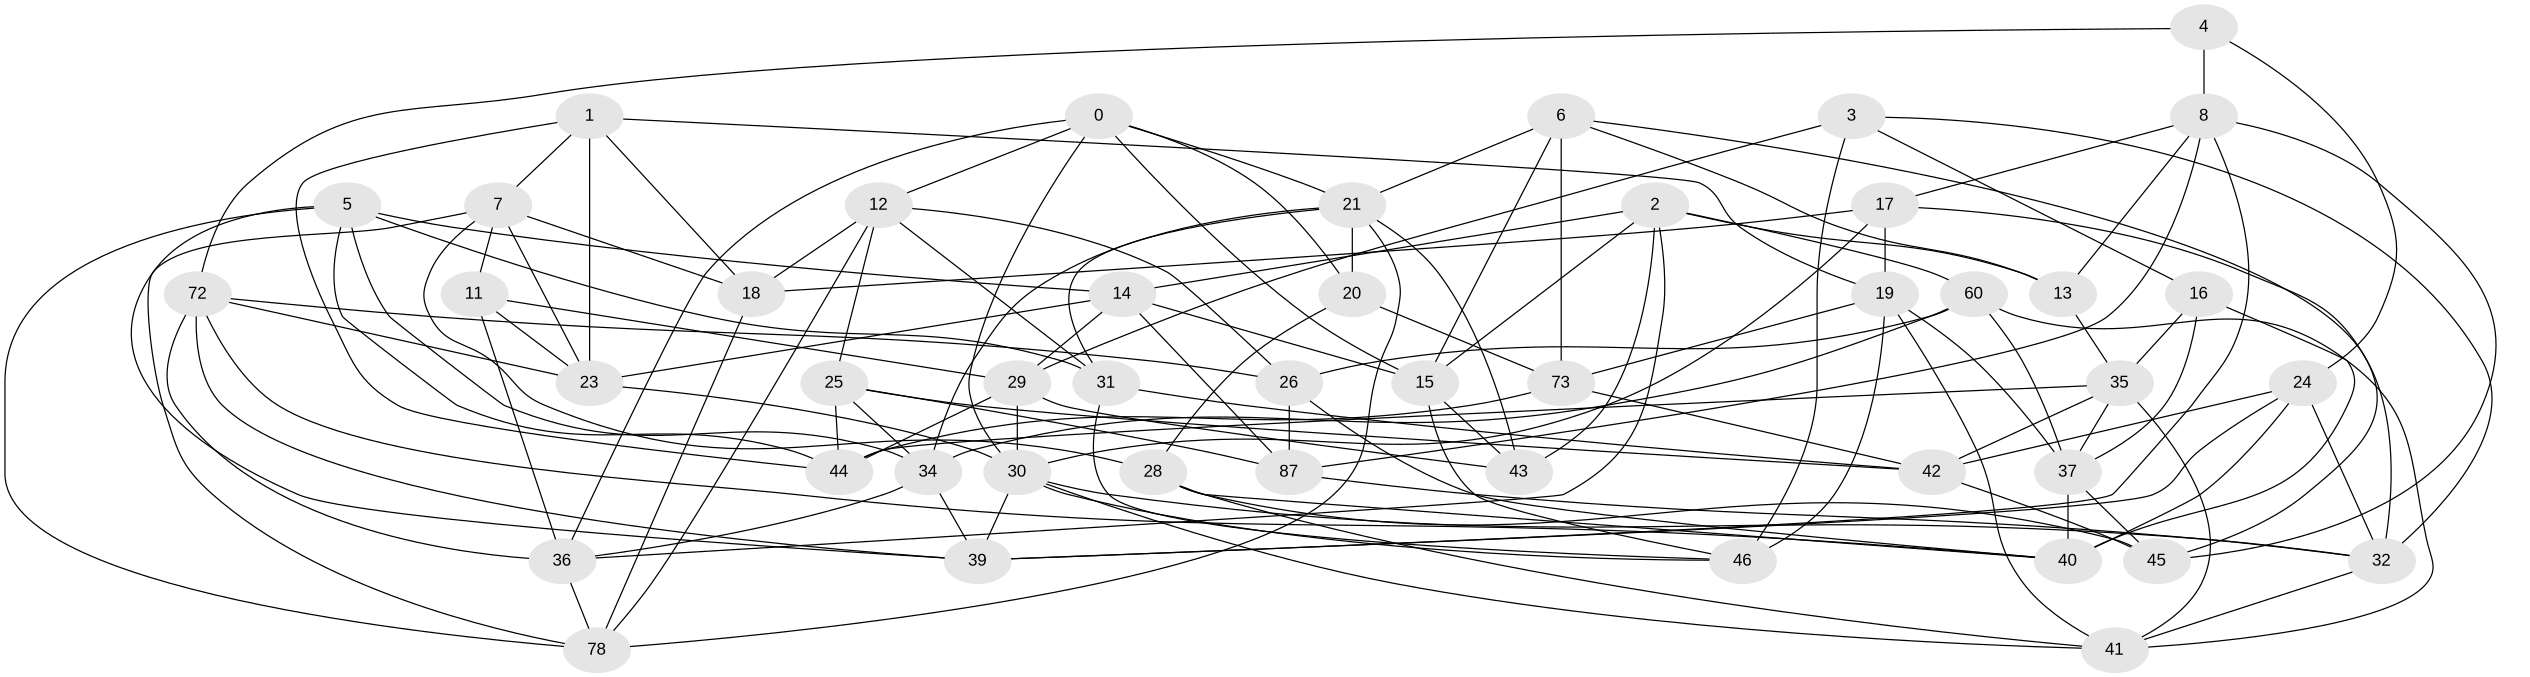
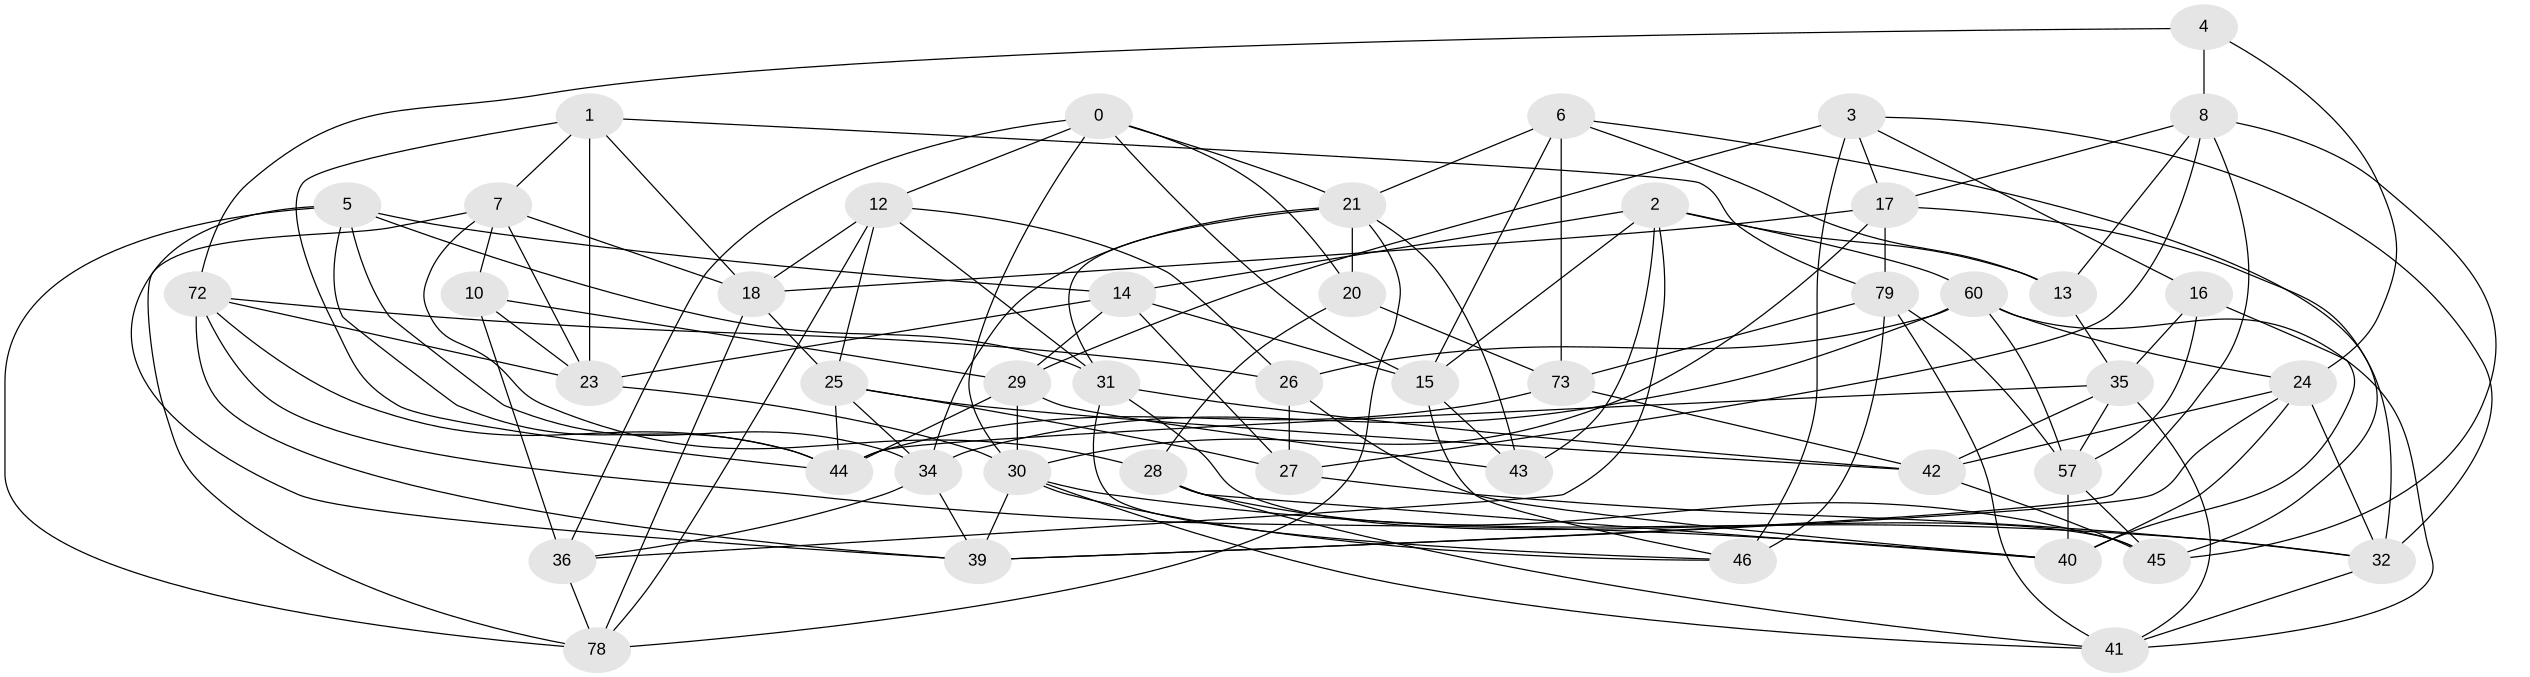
none -> (1867, 156)
(475, 294) -> (475, 294)
(1885, 294) -> (1885, 294)
none -> (793, 339)
none -> (2133, 349)
(1289, 472) -> (1289, 472)
(2068, 472) -> (2068, 472)
(302, 505) -> (470, 431)
none -> (1613, 529)
